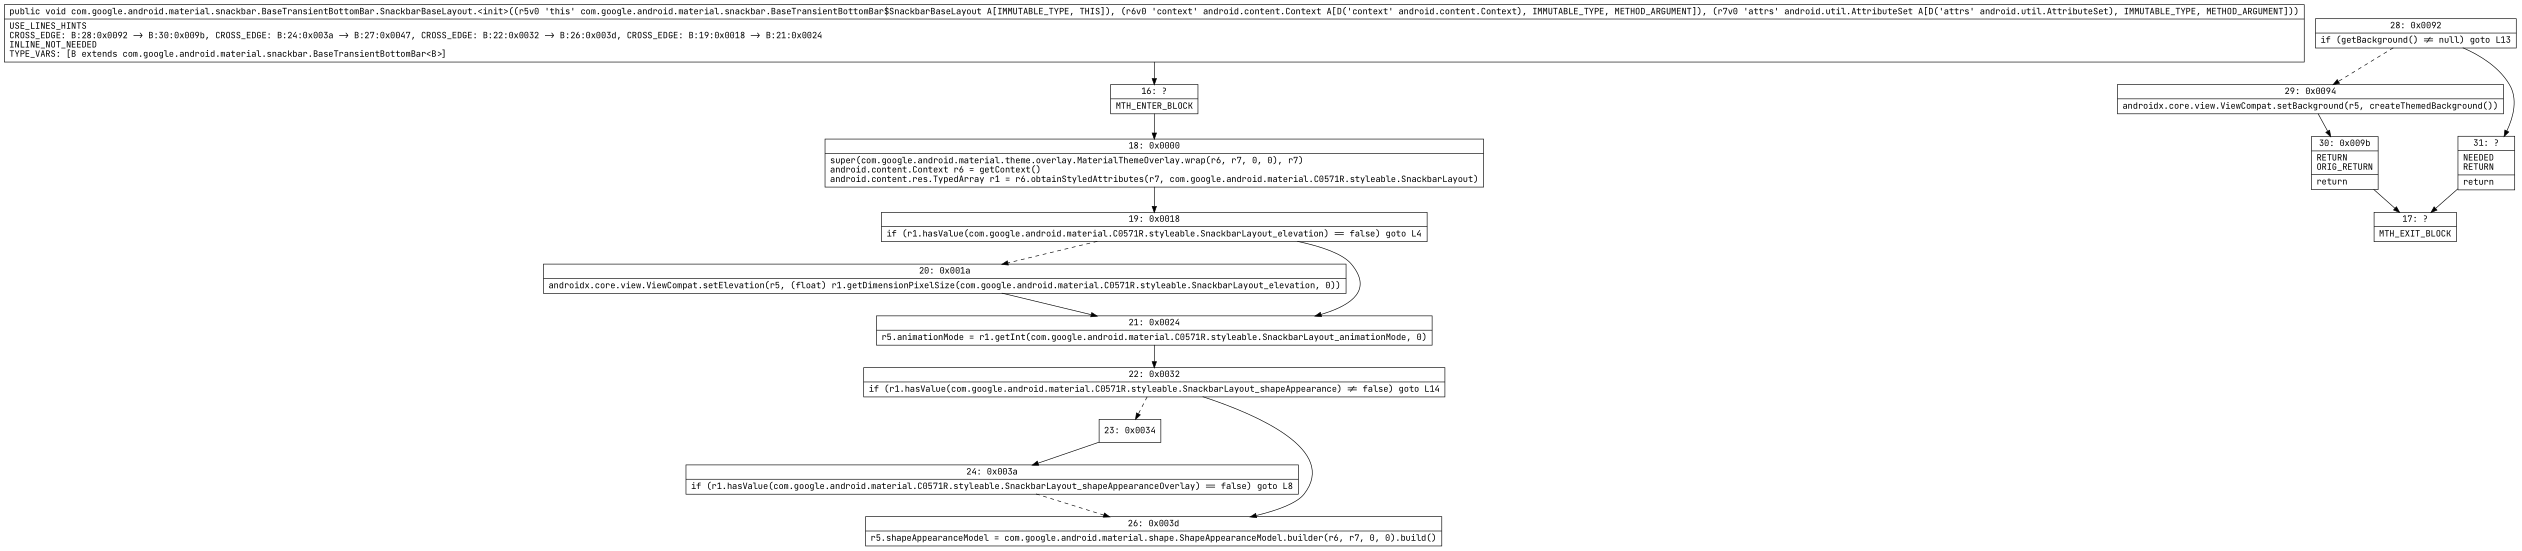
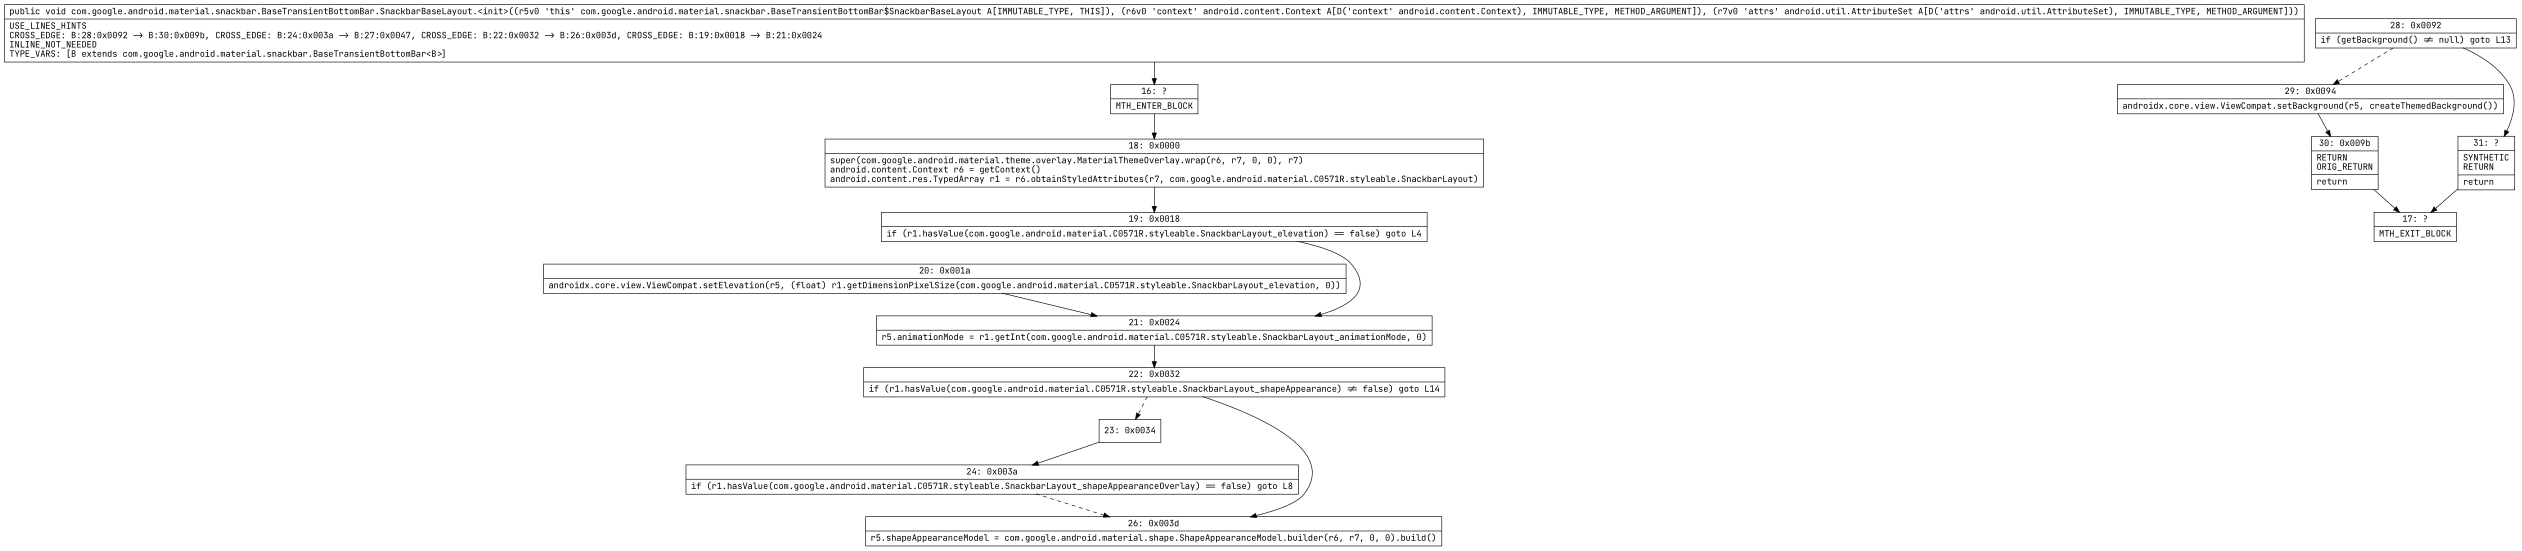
(2479, 158) -> (2486, 158)
(1053, 252) -> none
